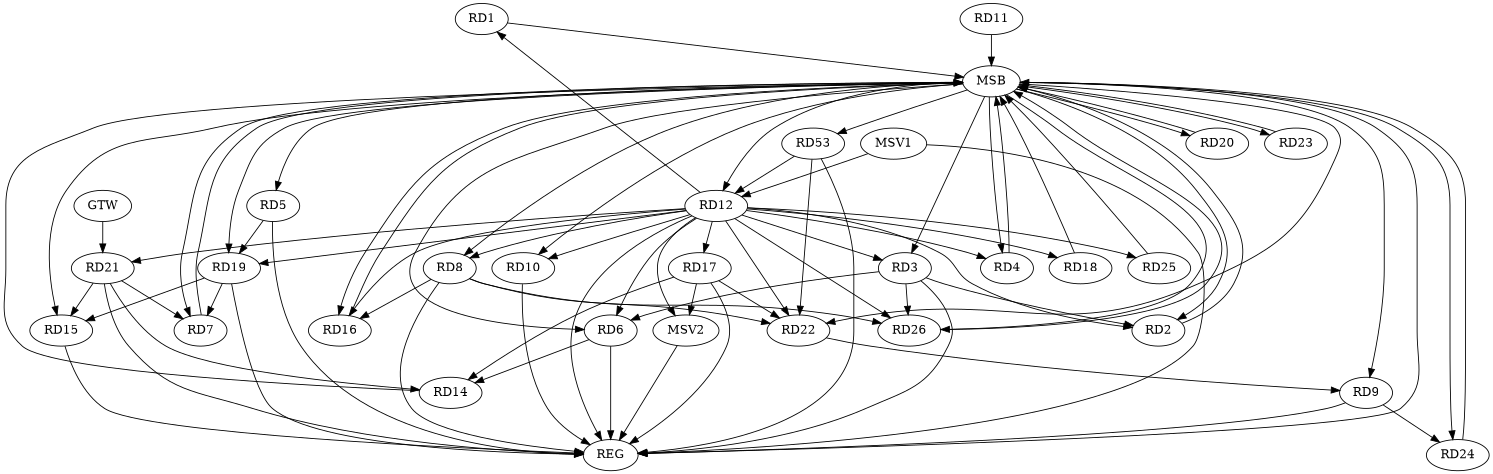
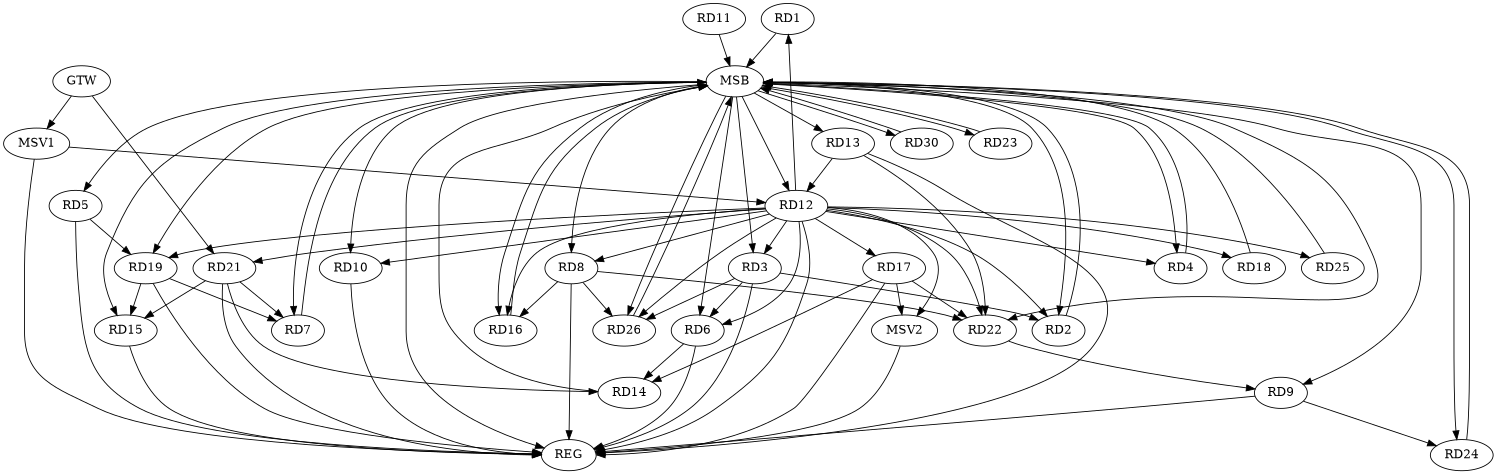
none -> (62, 109)
(813, 144) -> (843, 144)
(1217, 144) -> (922, 144)
